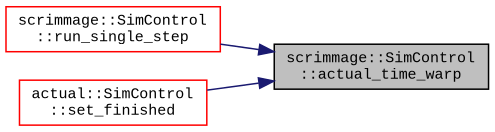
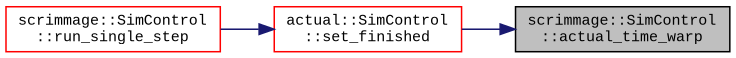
(240, 47) -> (240, 29)
